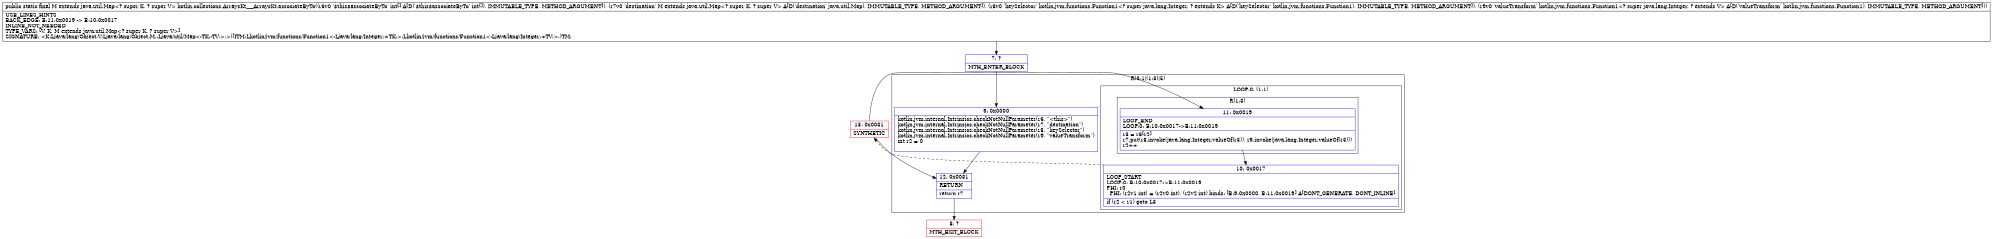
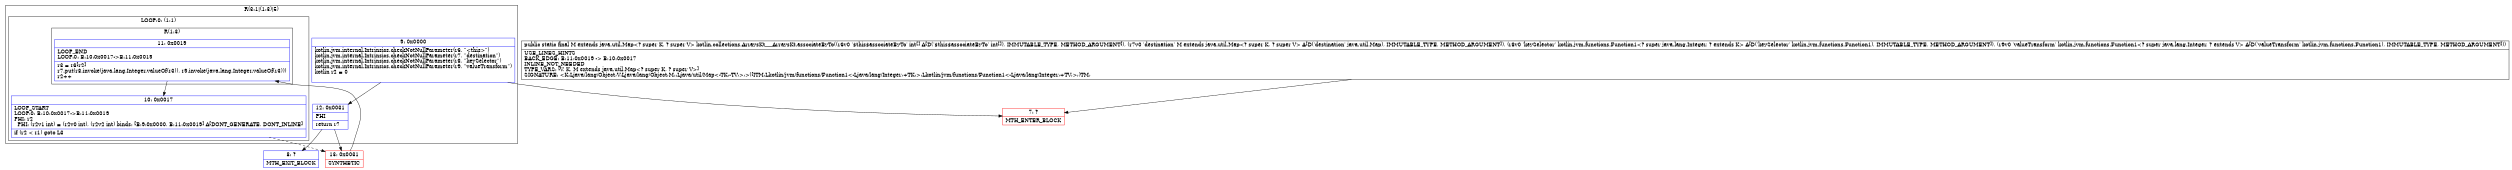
(996, 63) -> (1033, 117)
(996, 87) -> (753, 107)
(910, 141) -> (331, 72)
(902, 161) -> (337, 138)
(951, 186) -> (321, 116)
(1117, 188) -> (25, 119)
(954, 228) -> (291, 159)
